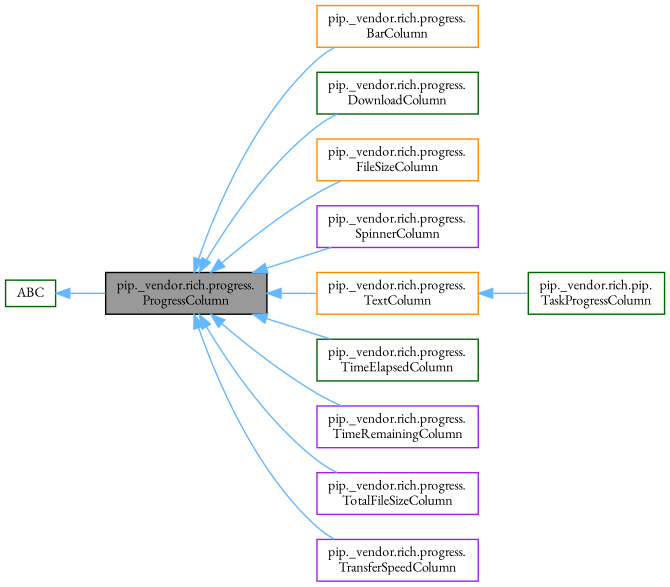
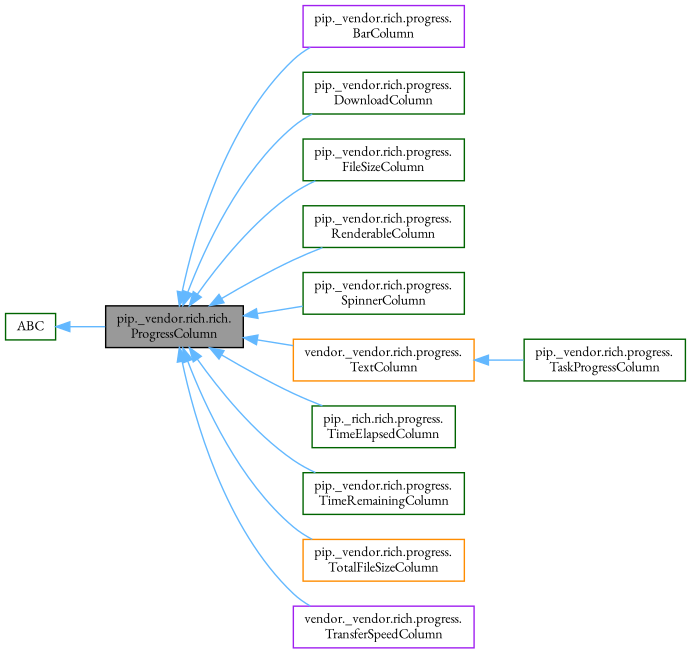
(398, 26) -> (384, 26)
(398, 160) -> (384, 160)
none -> (384, 227)
(398, 227) -> (384, 293)
(186, 293) -> (174, 327)
(398, 293) -> (384, 360)
(596, 293) -> (605, 360)
(398, 360) -> (384, 427)
(398, 427) -> (384, 494)
(398, 494) -> (384, 560)
(398, 560) -> (384, 627)
